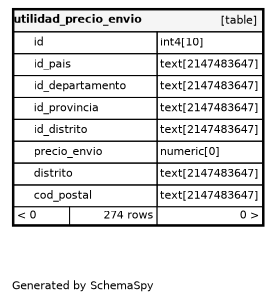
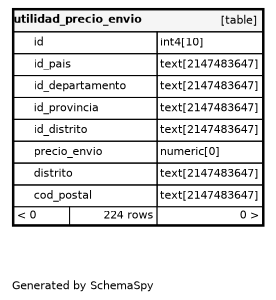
(129, 215) -> (129, 215)
